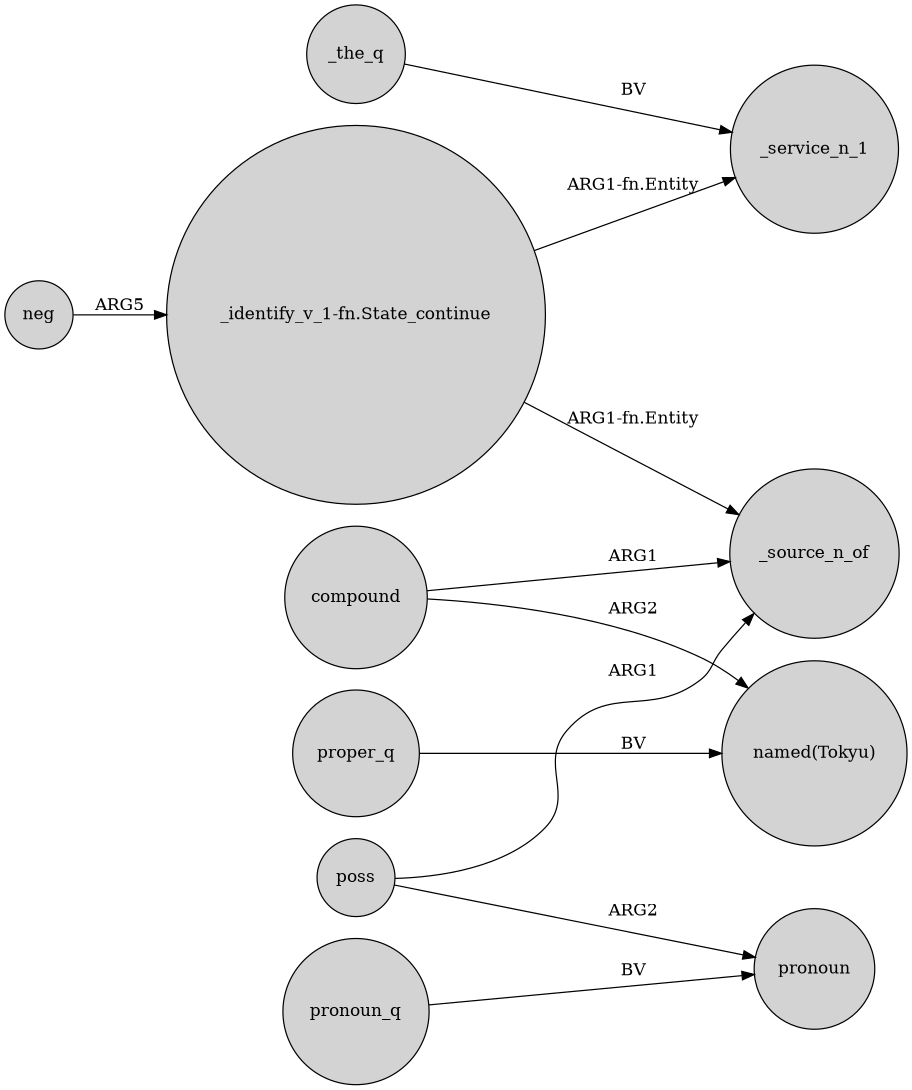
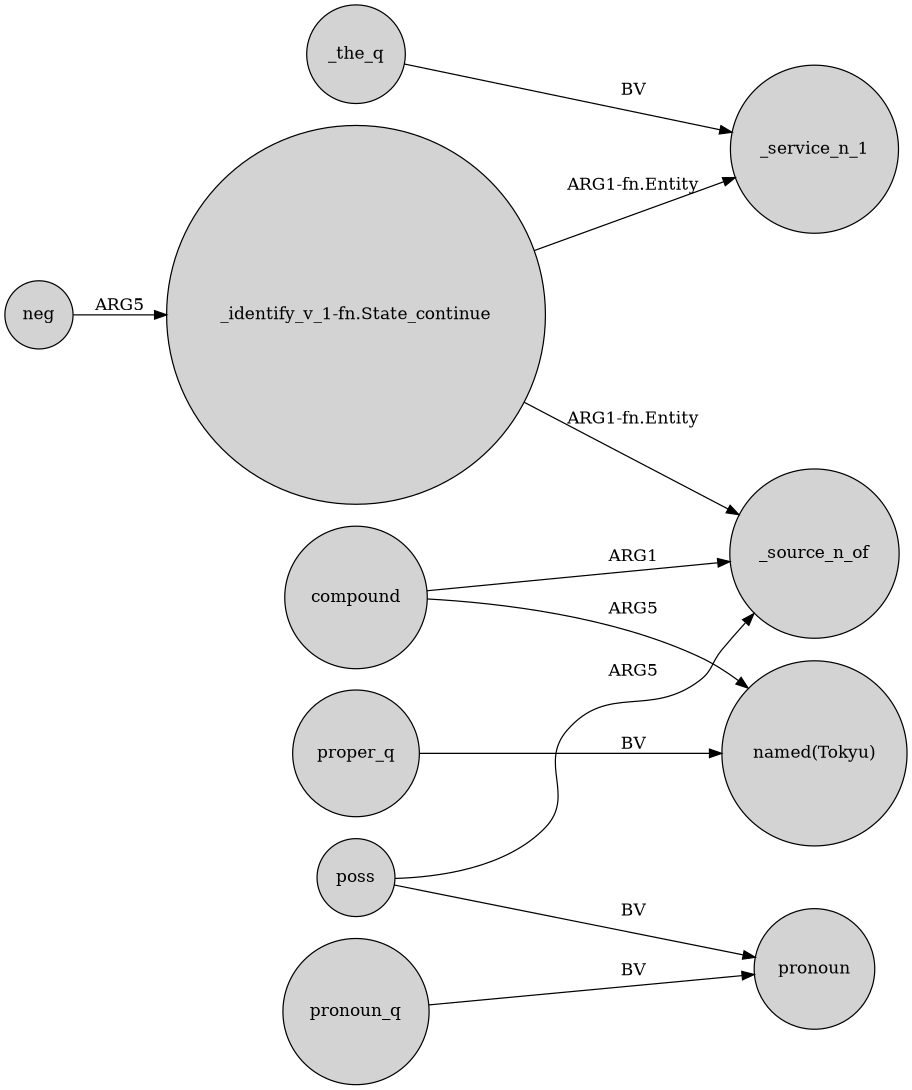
(634, 609) -> (634, 609)
(634, 671) -> (634, 671)
(634, 911) -> (634, 911)
